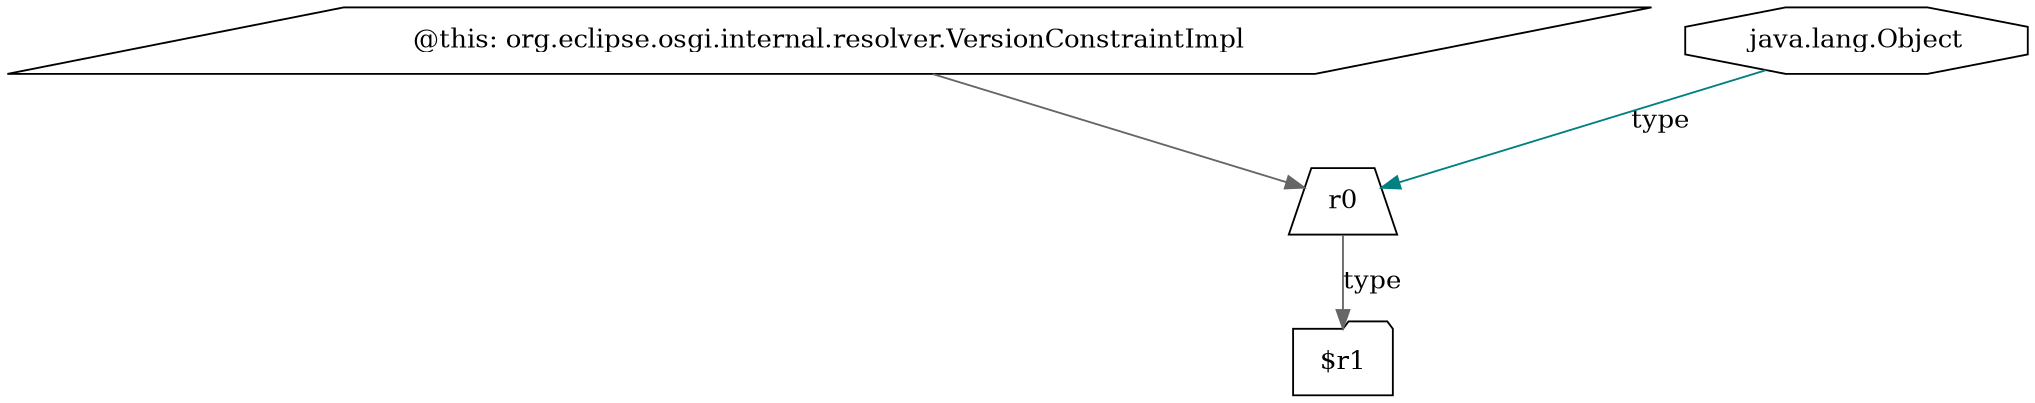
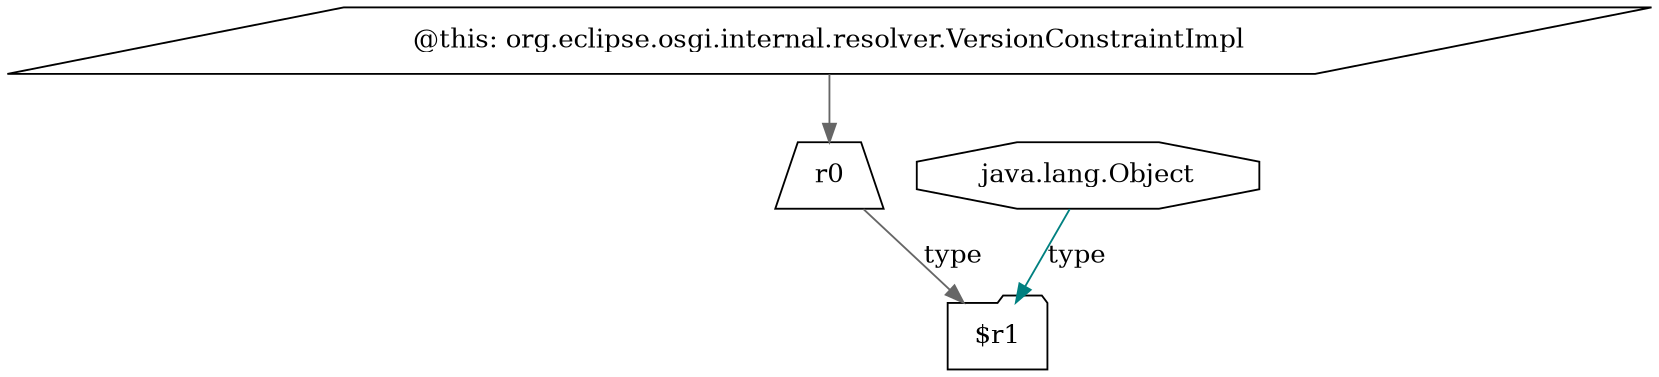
(1583, 126) -> (1048, 248)
